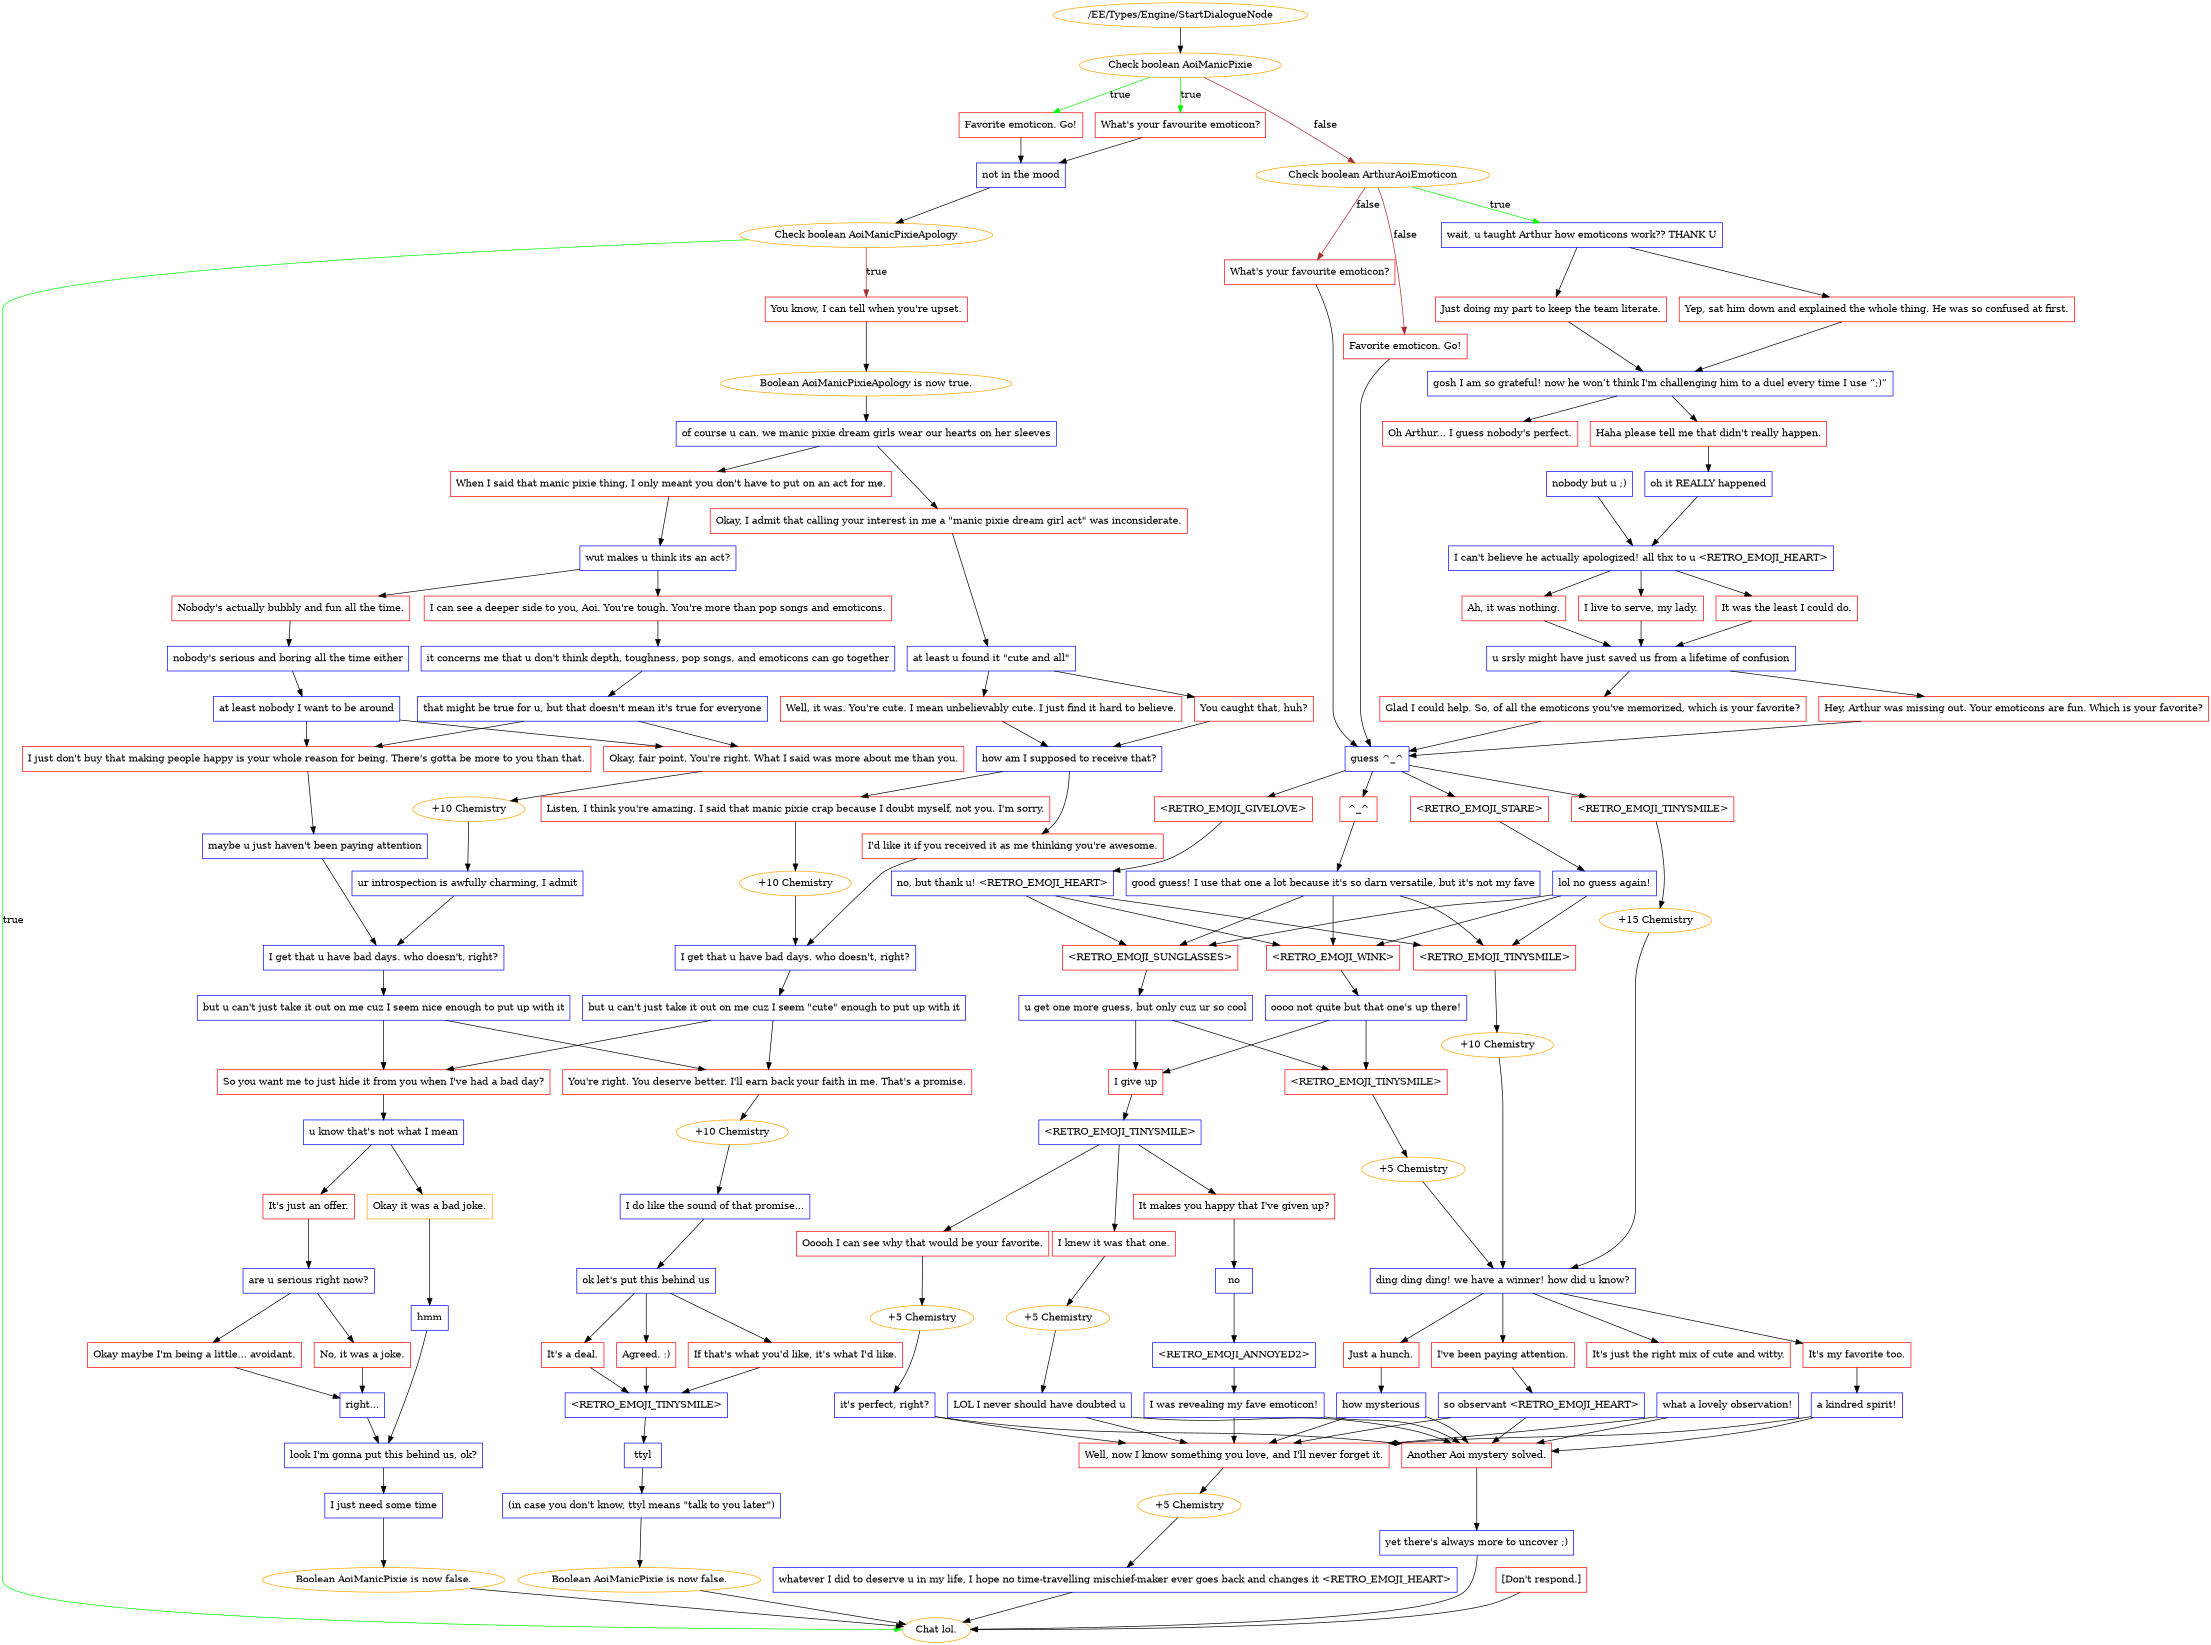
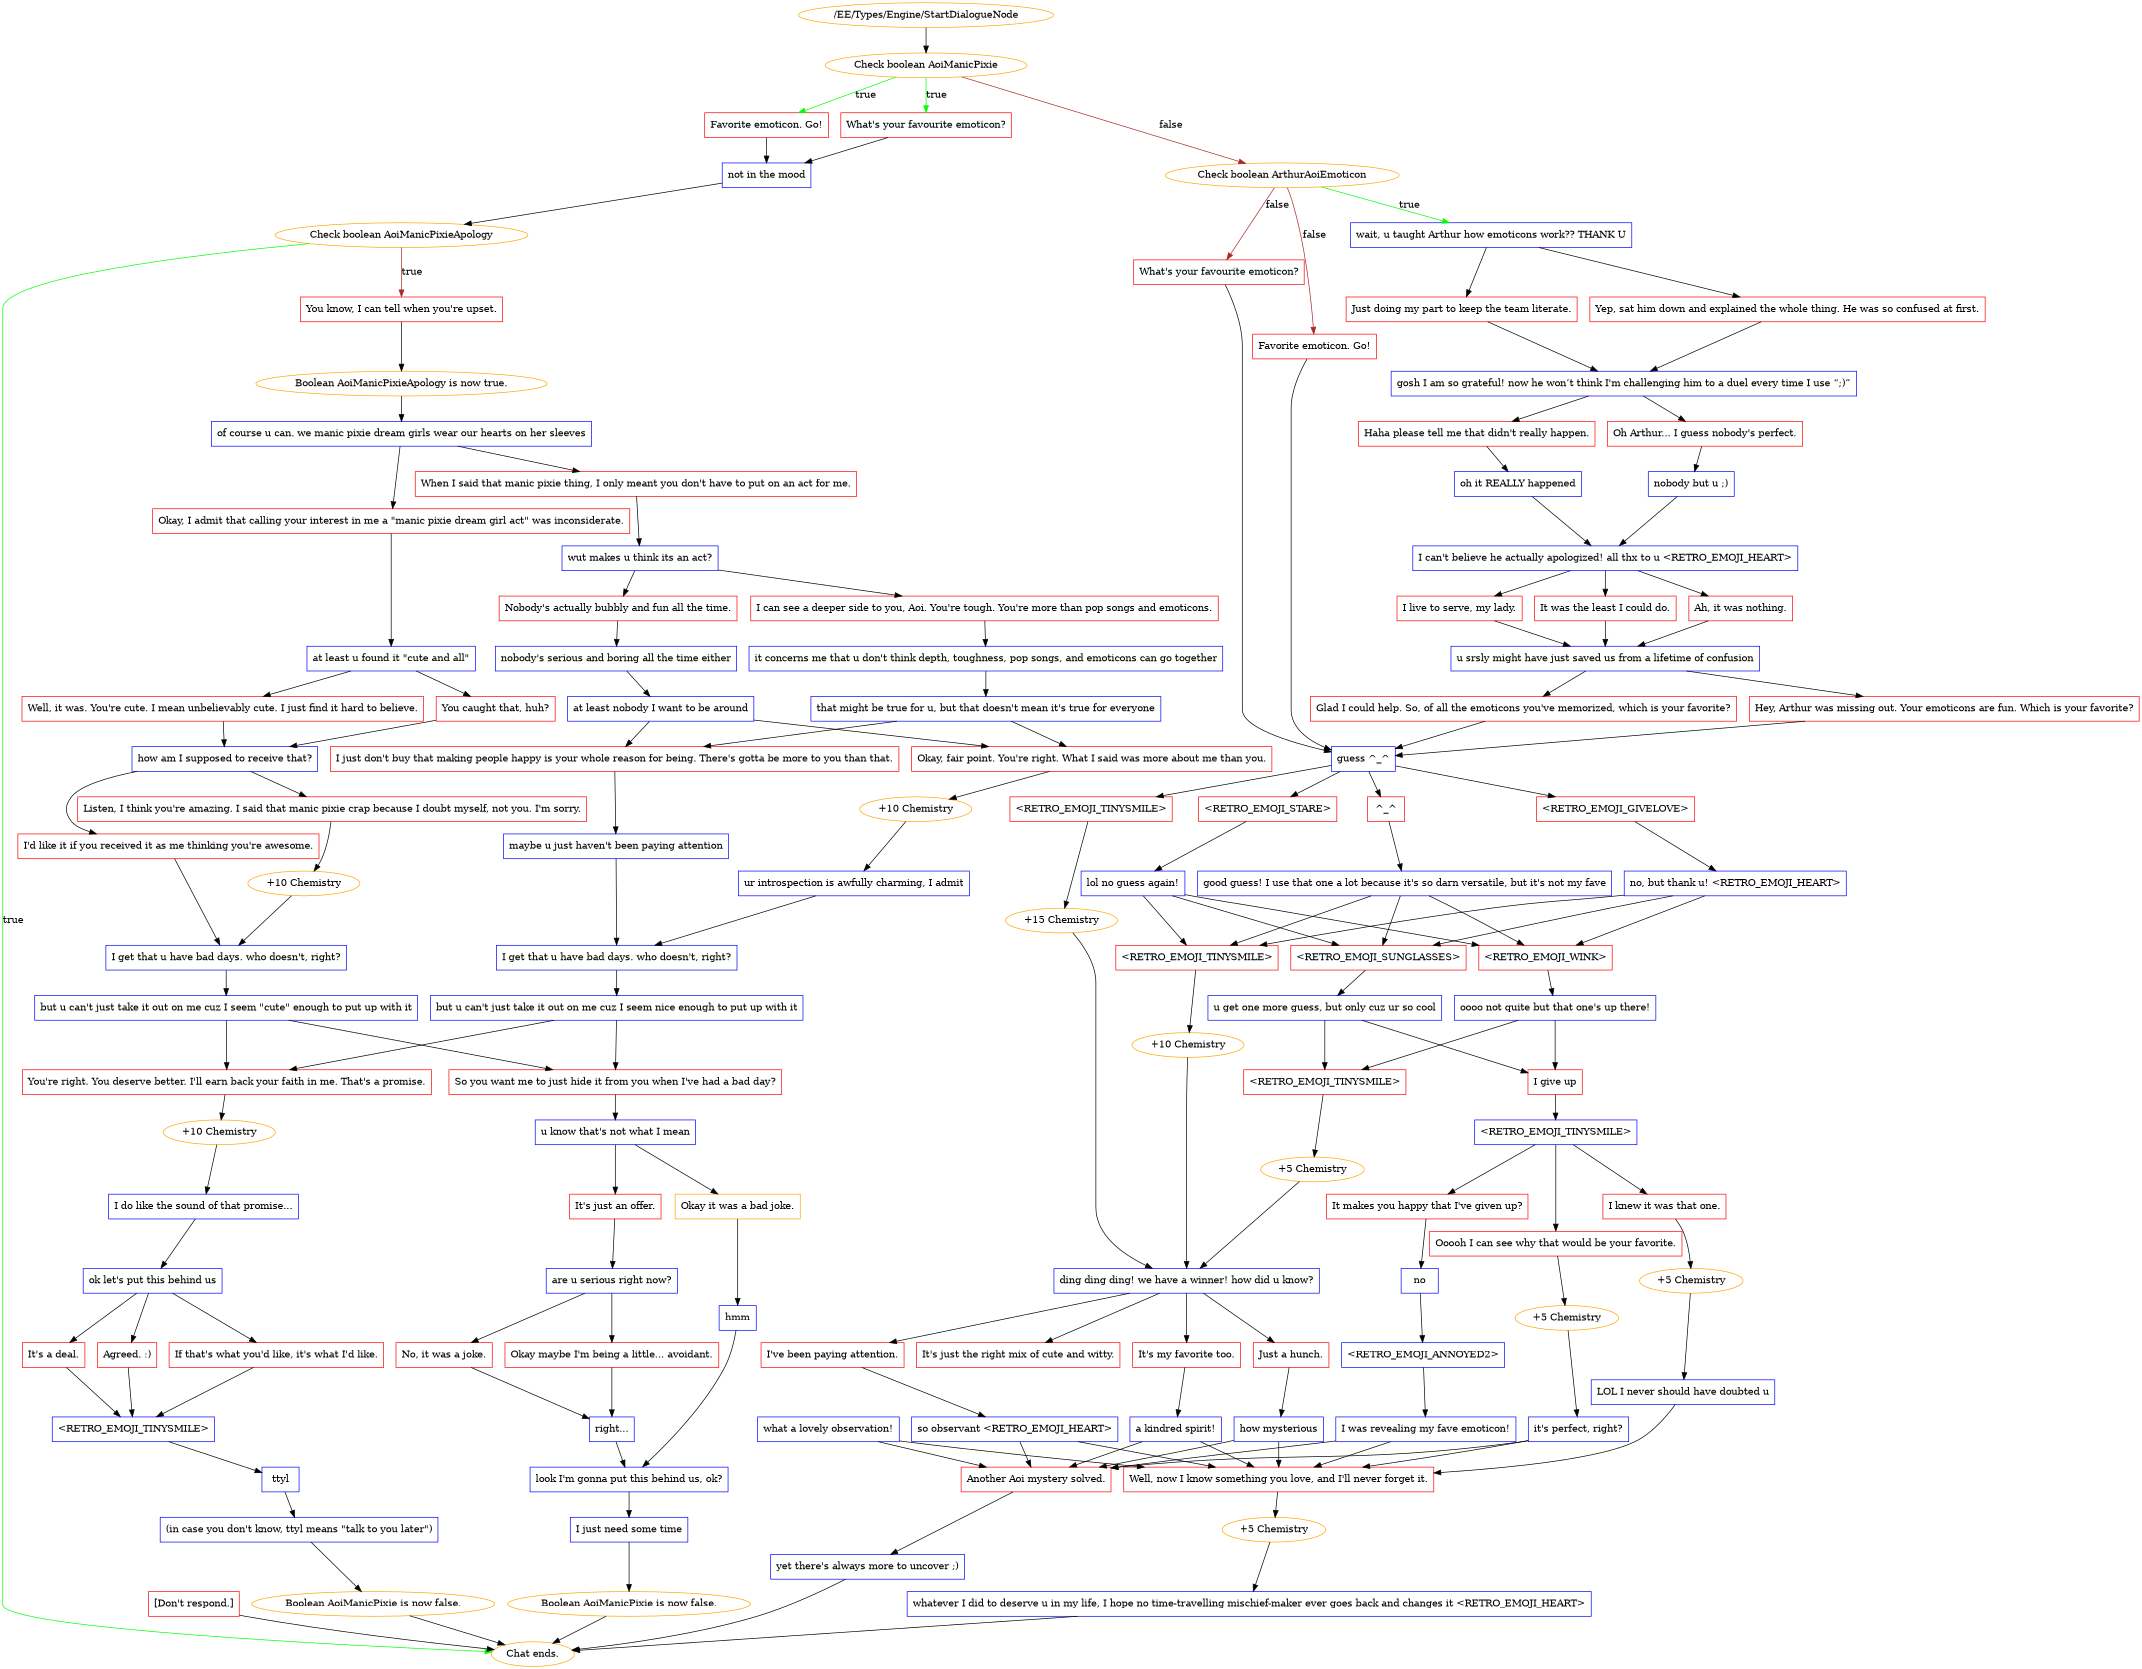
none -> (1699, 456)
(1289, 1418) -> none
(936, 1630) -> (533, 1654)
